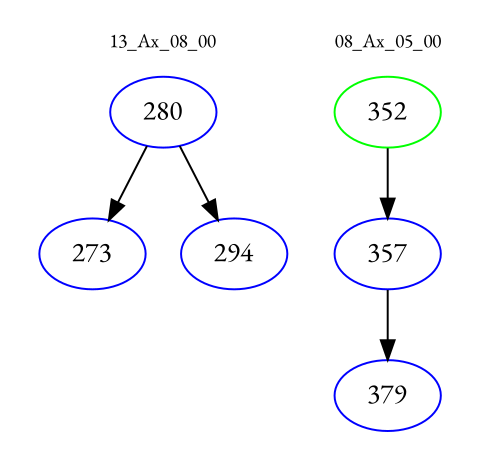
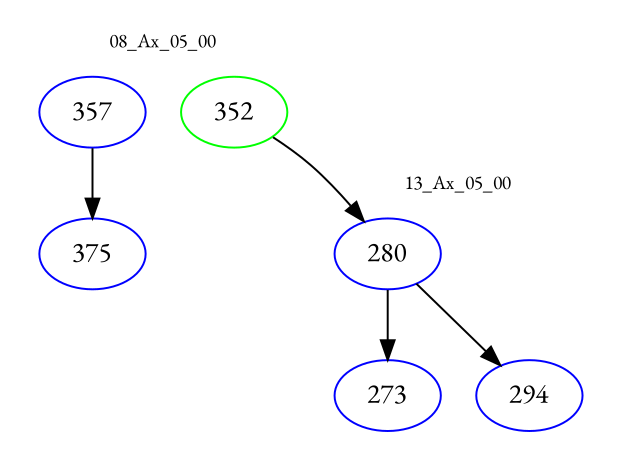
(163, 42) -> (459, 184)
(388, 173) -> (331, 185)
(388, 396) -> (92, 254)
